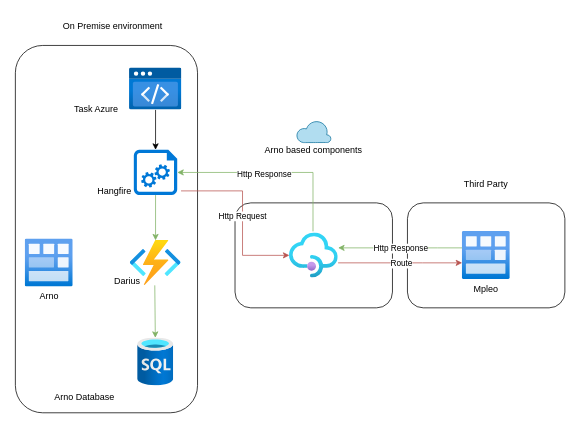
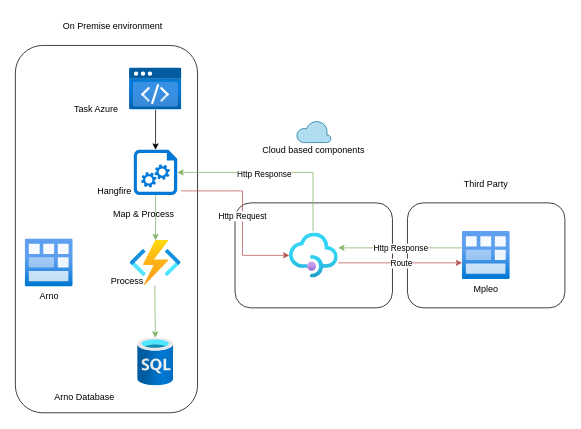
(314, 150) -> (314, 150)
none -> (144, 214)
(128, 282) -> (128, 282)
